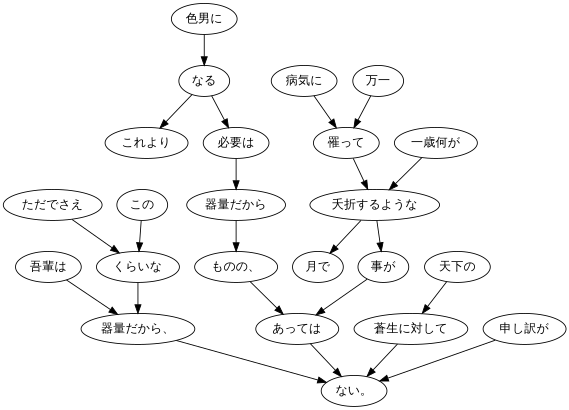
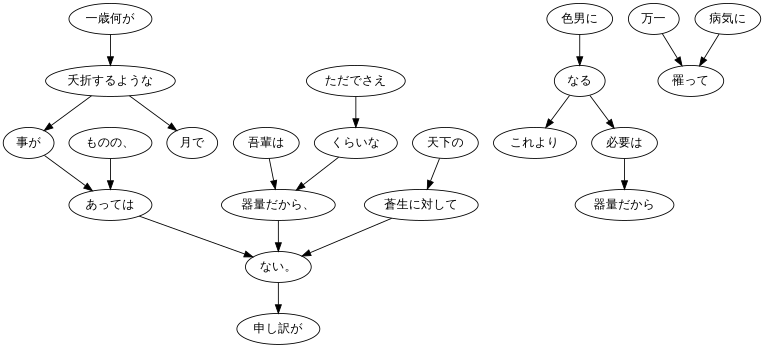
(359, 170) -> none
(142, 205) -> none
(236, 232) -> none
(442, 359) -> (278, 294)
